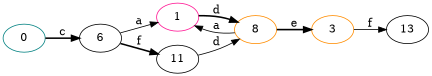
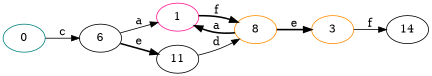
(217, 11) -> (217, 11)
(408, 30) -> (408, 30)
(218, 33) -> (218, 33)
(58, 38) -> (58, 38)
(139, 42) -> (139, 42)
